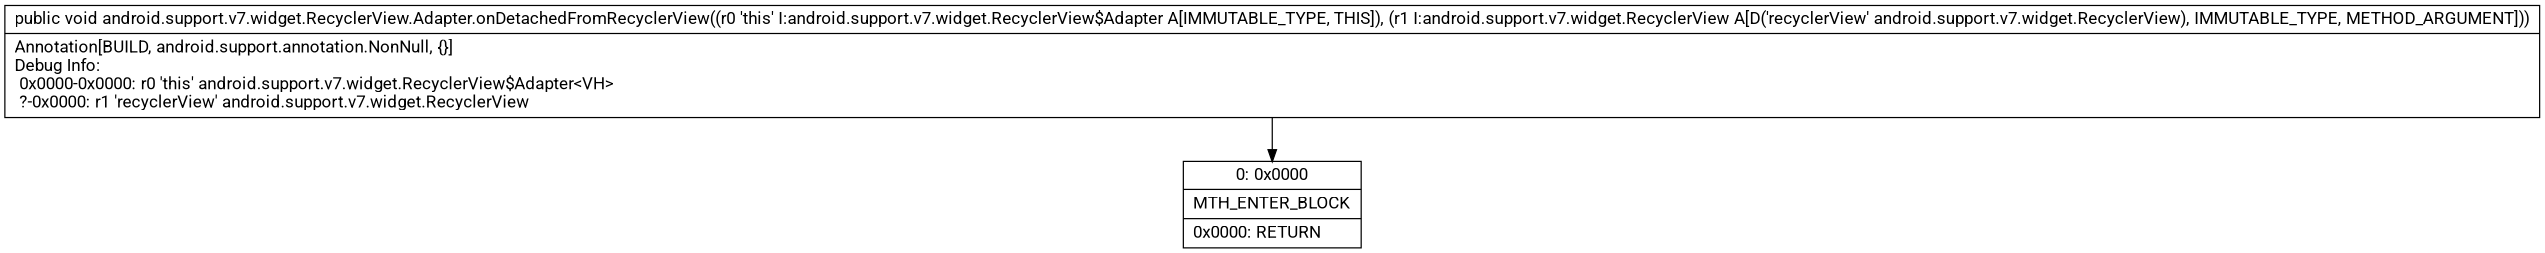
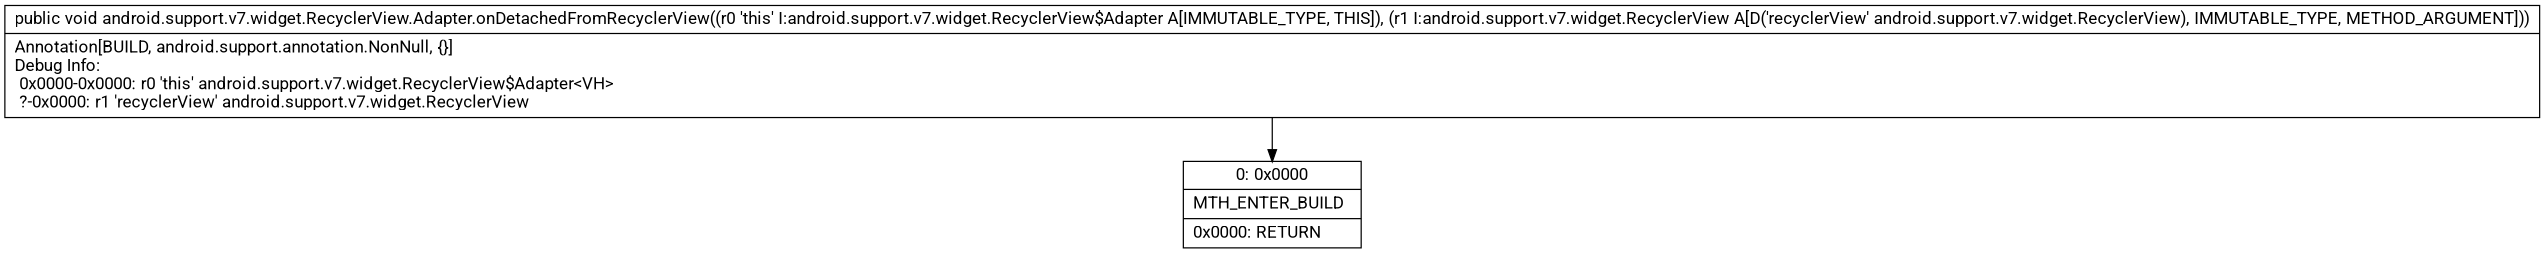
(1272, 203) -> (1269, 203)
